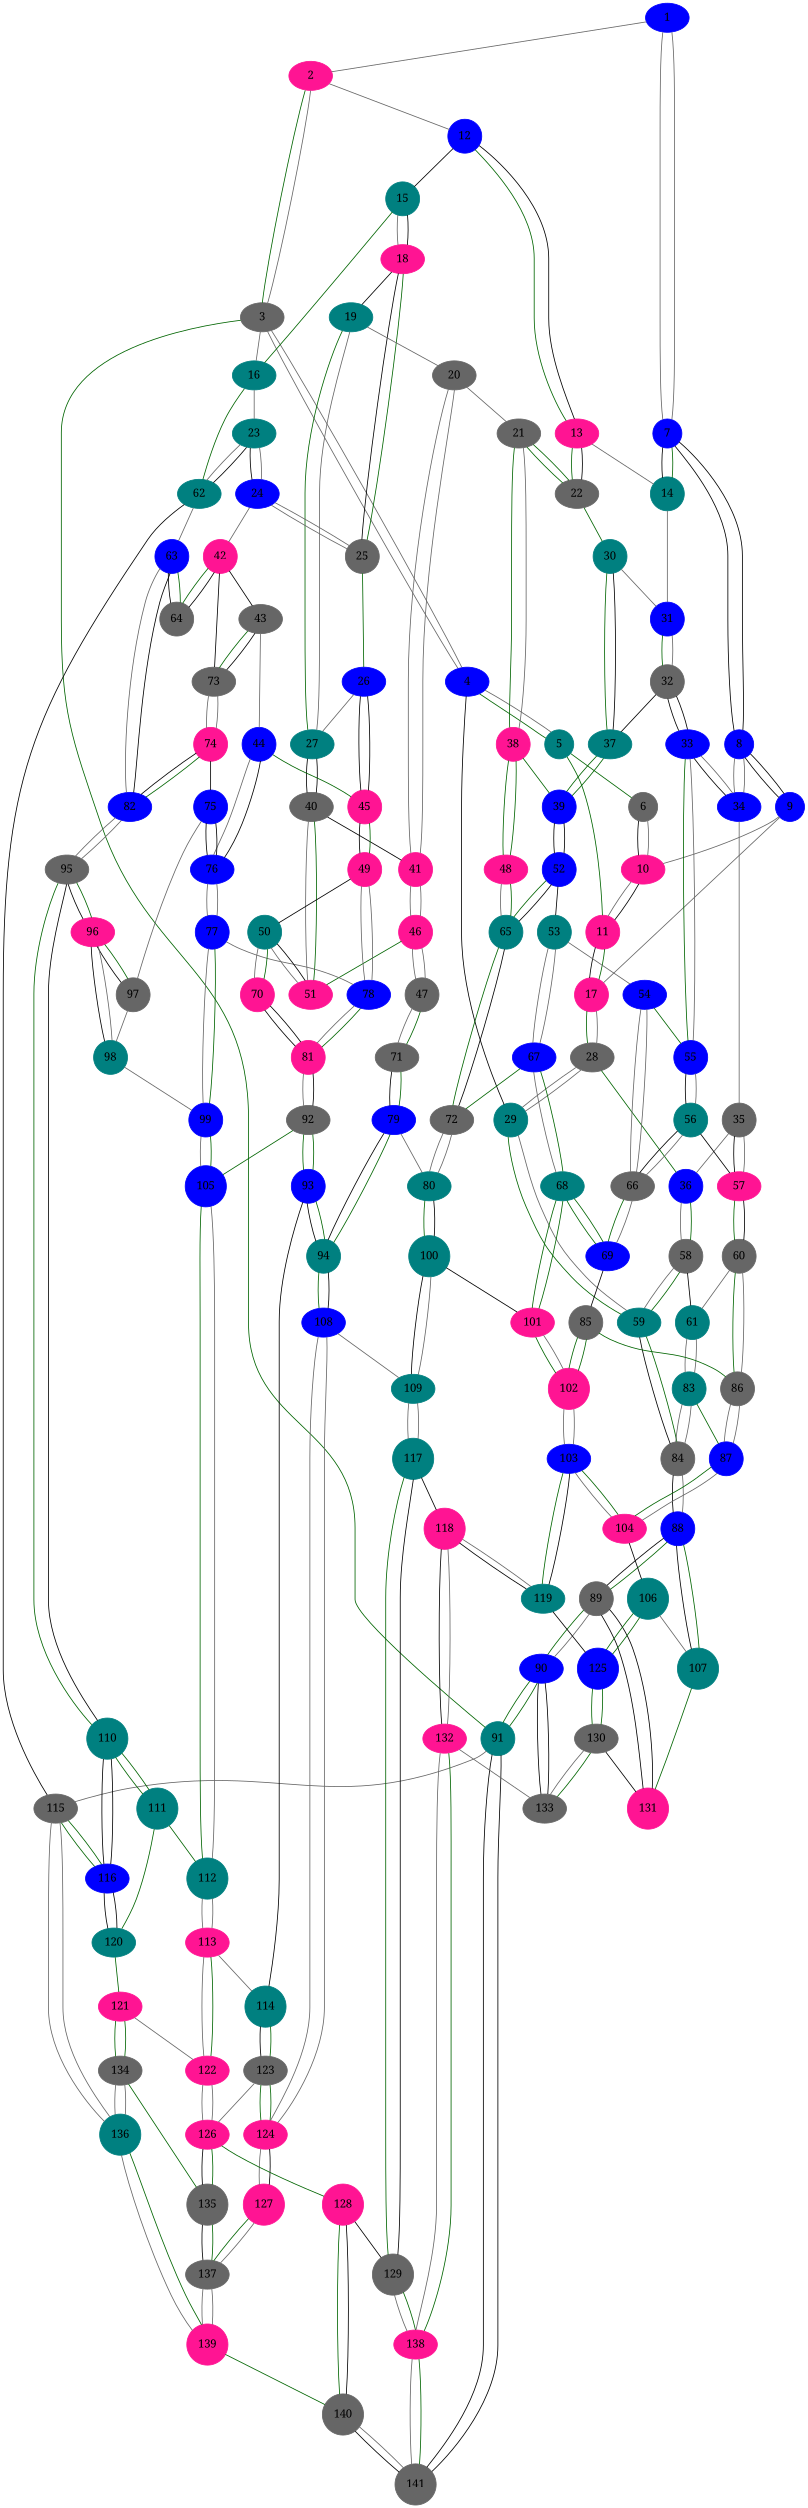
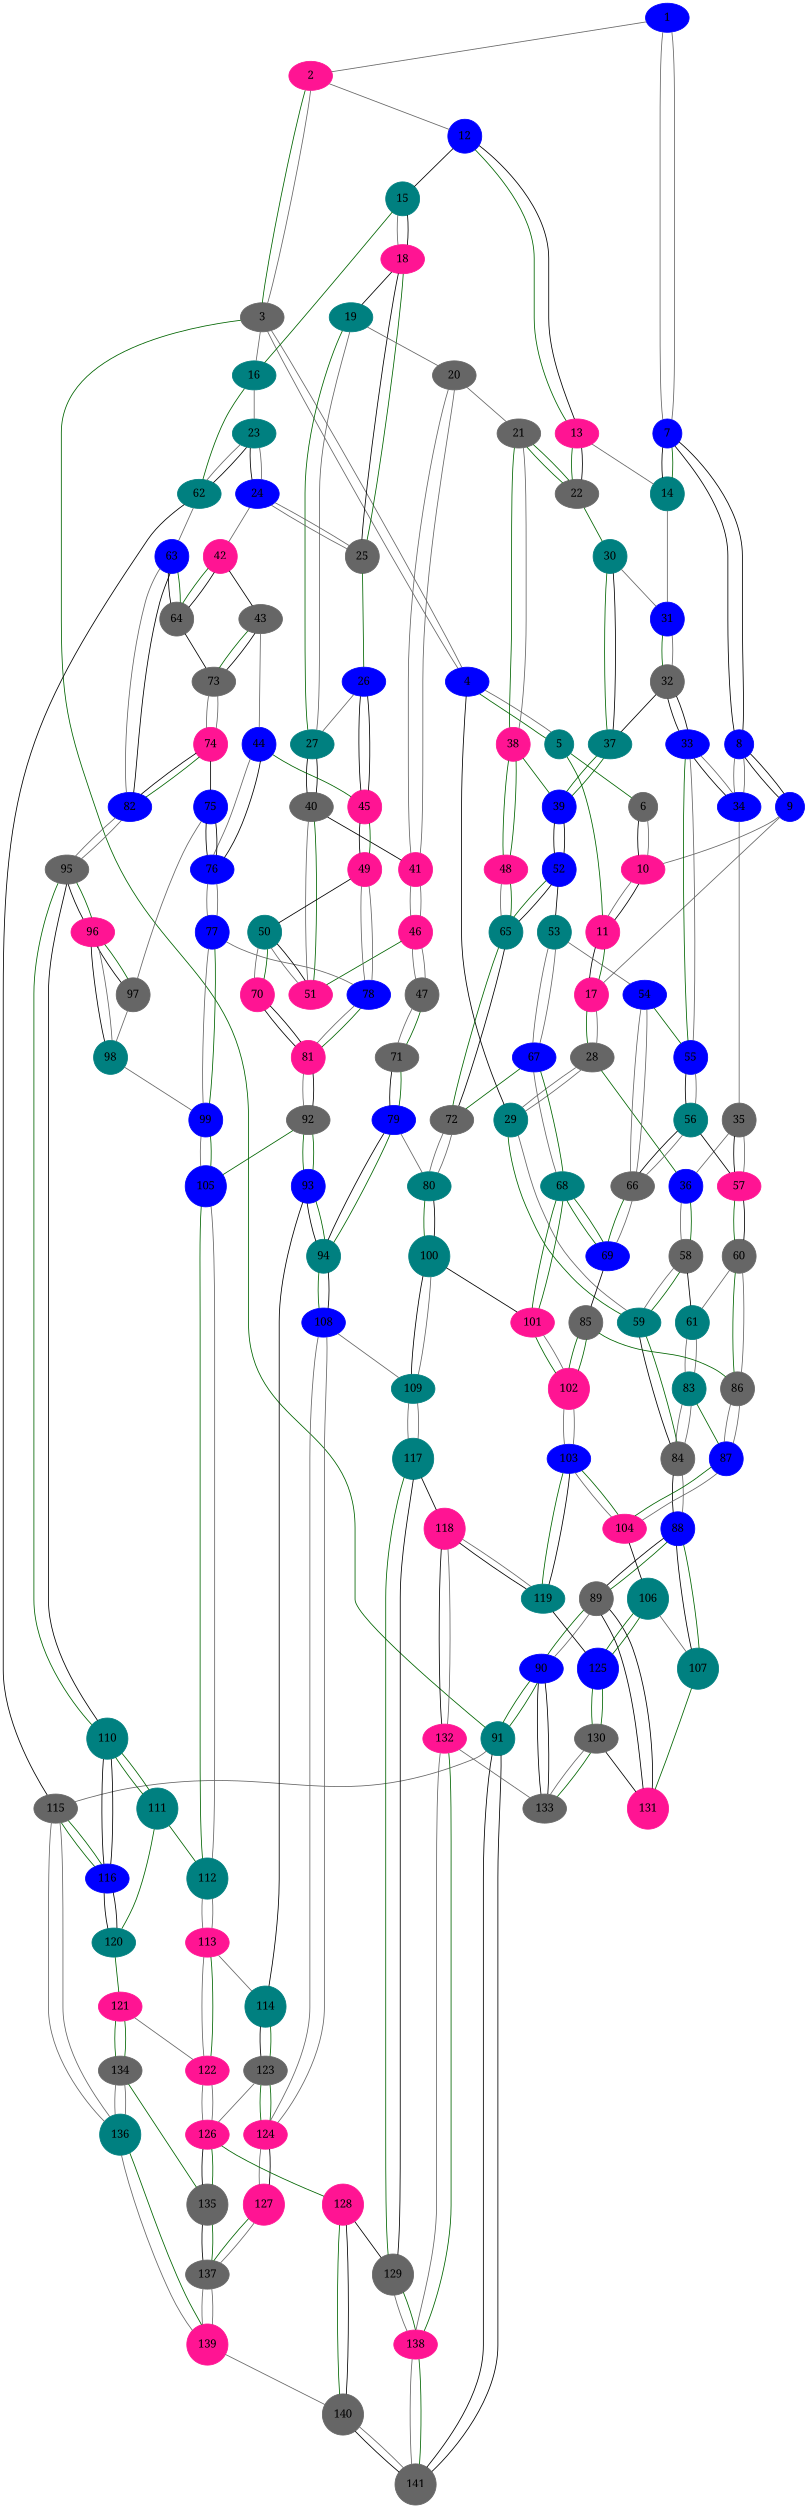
(217, 620) -> (196, 651)
(275, 2379) -> (275, 2379)
